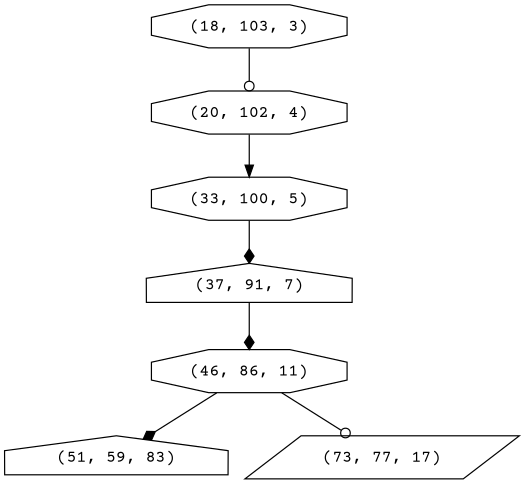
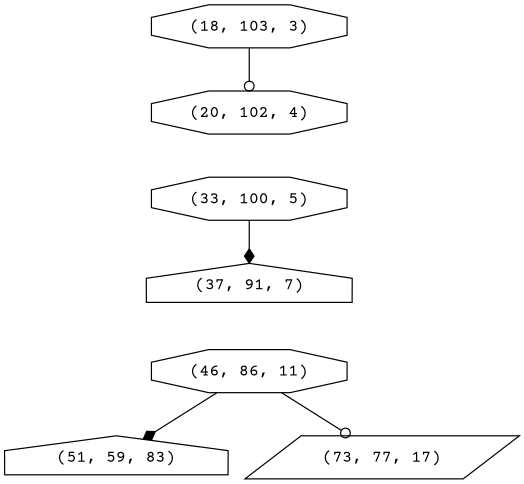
(249, 150) -> none
(249, 319) -> none
